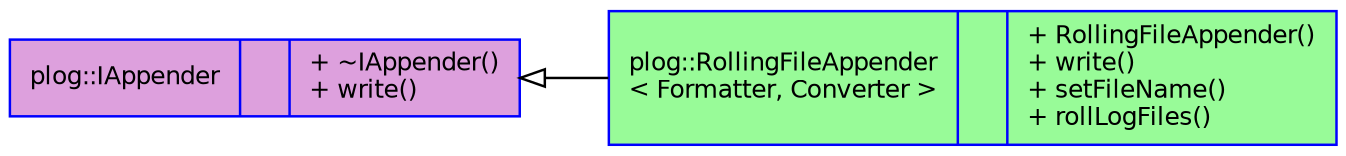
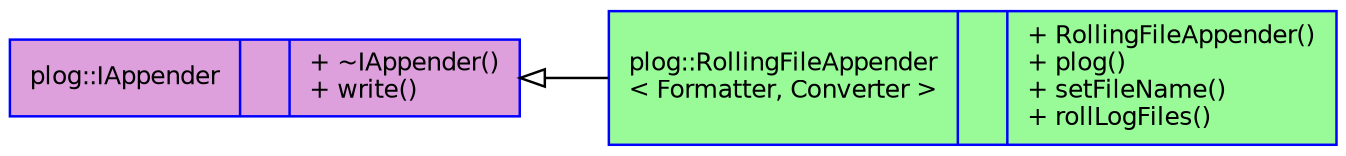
(1082, 63) -> (1077, 63)
